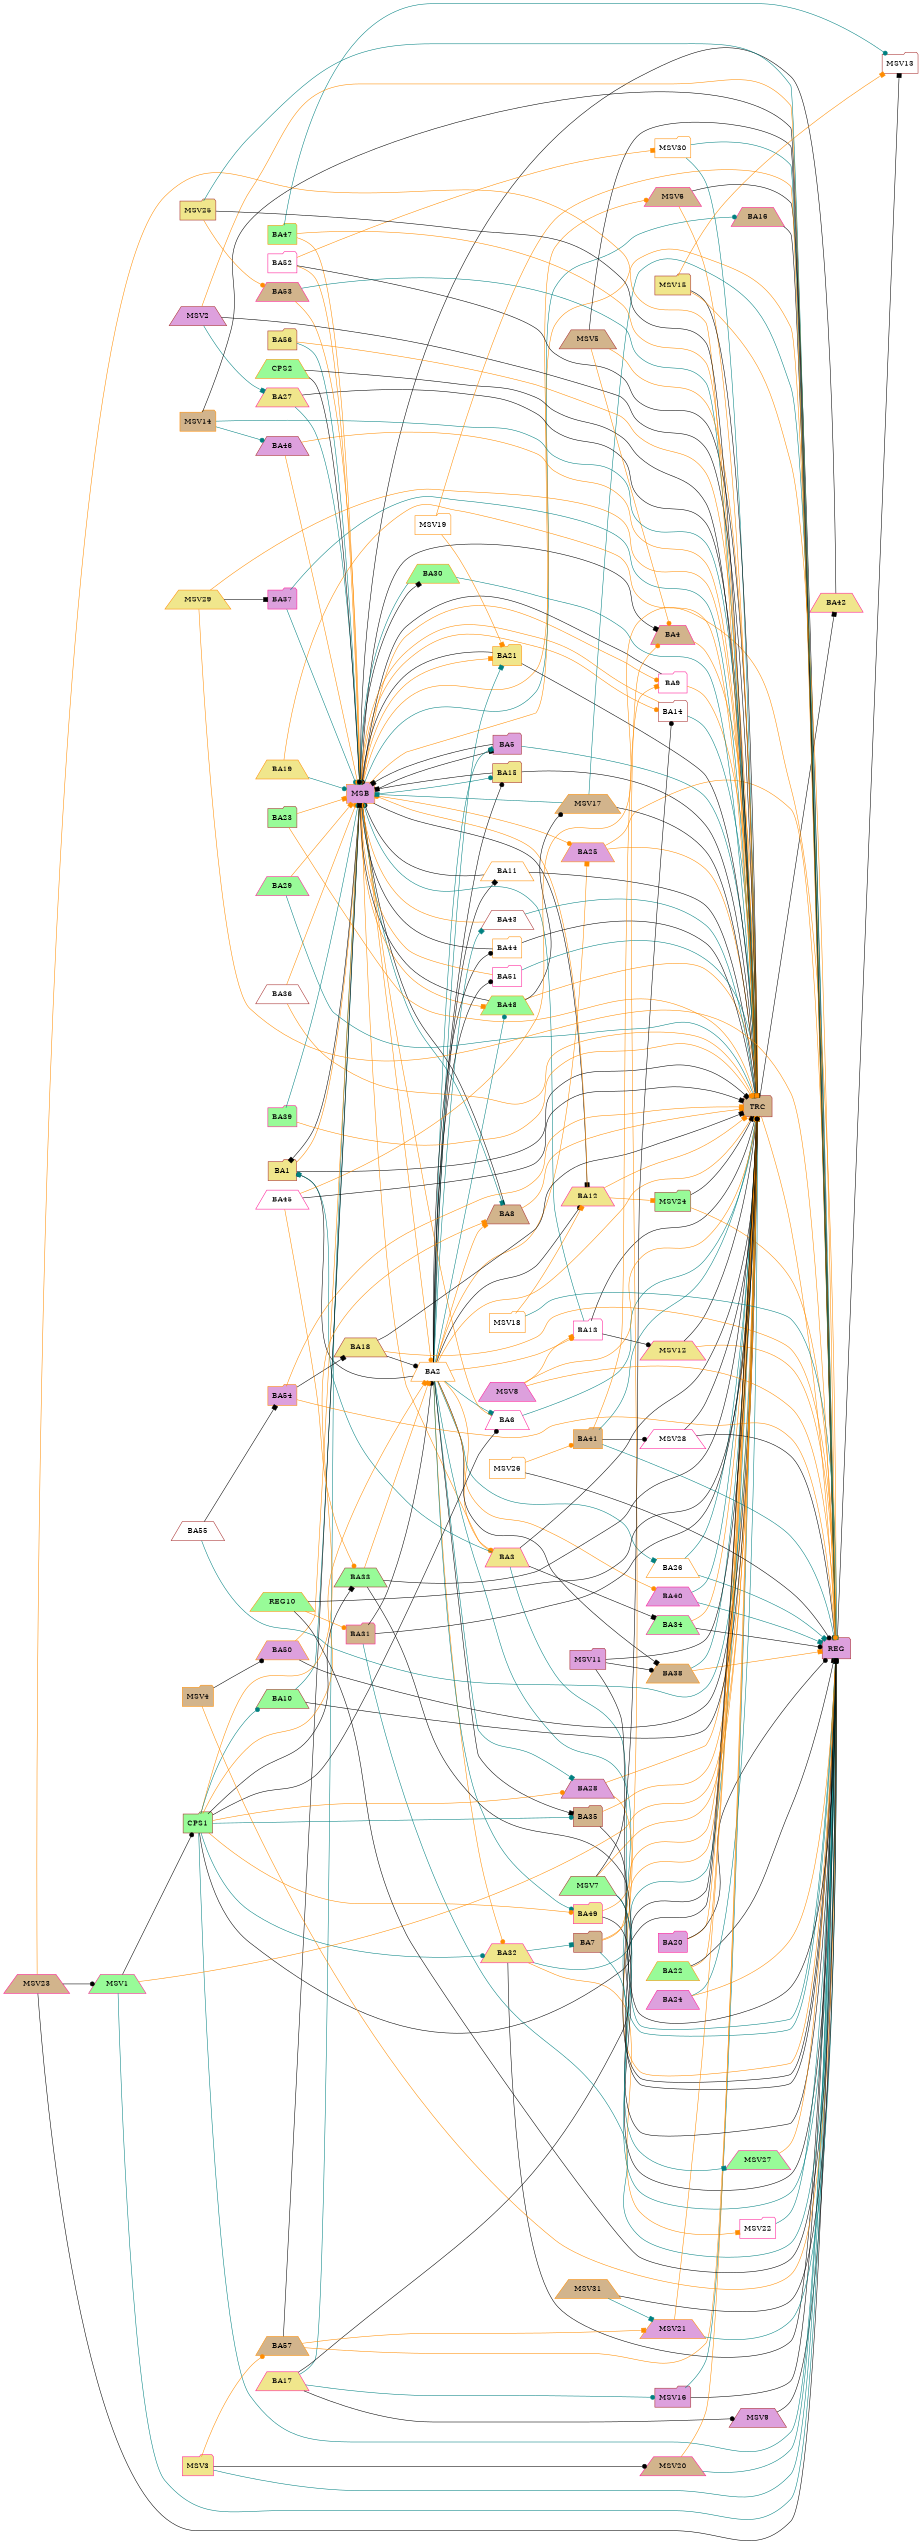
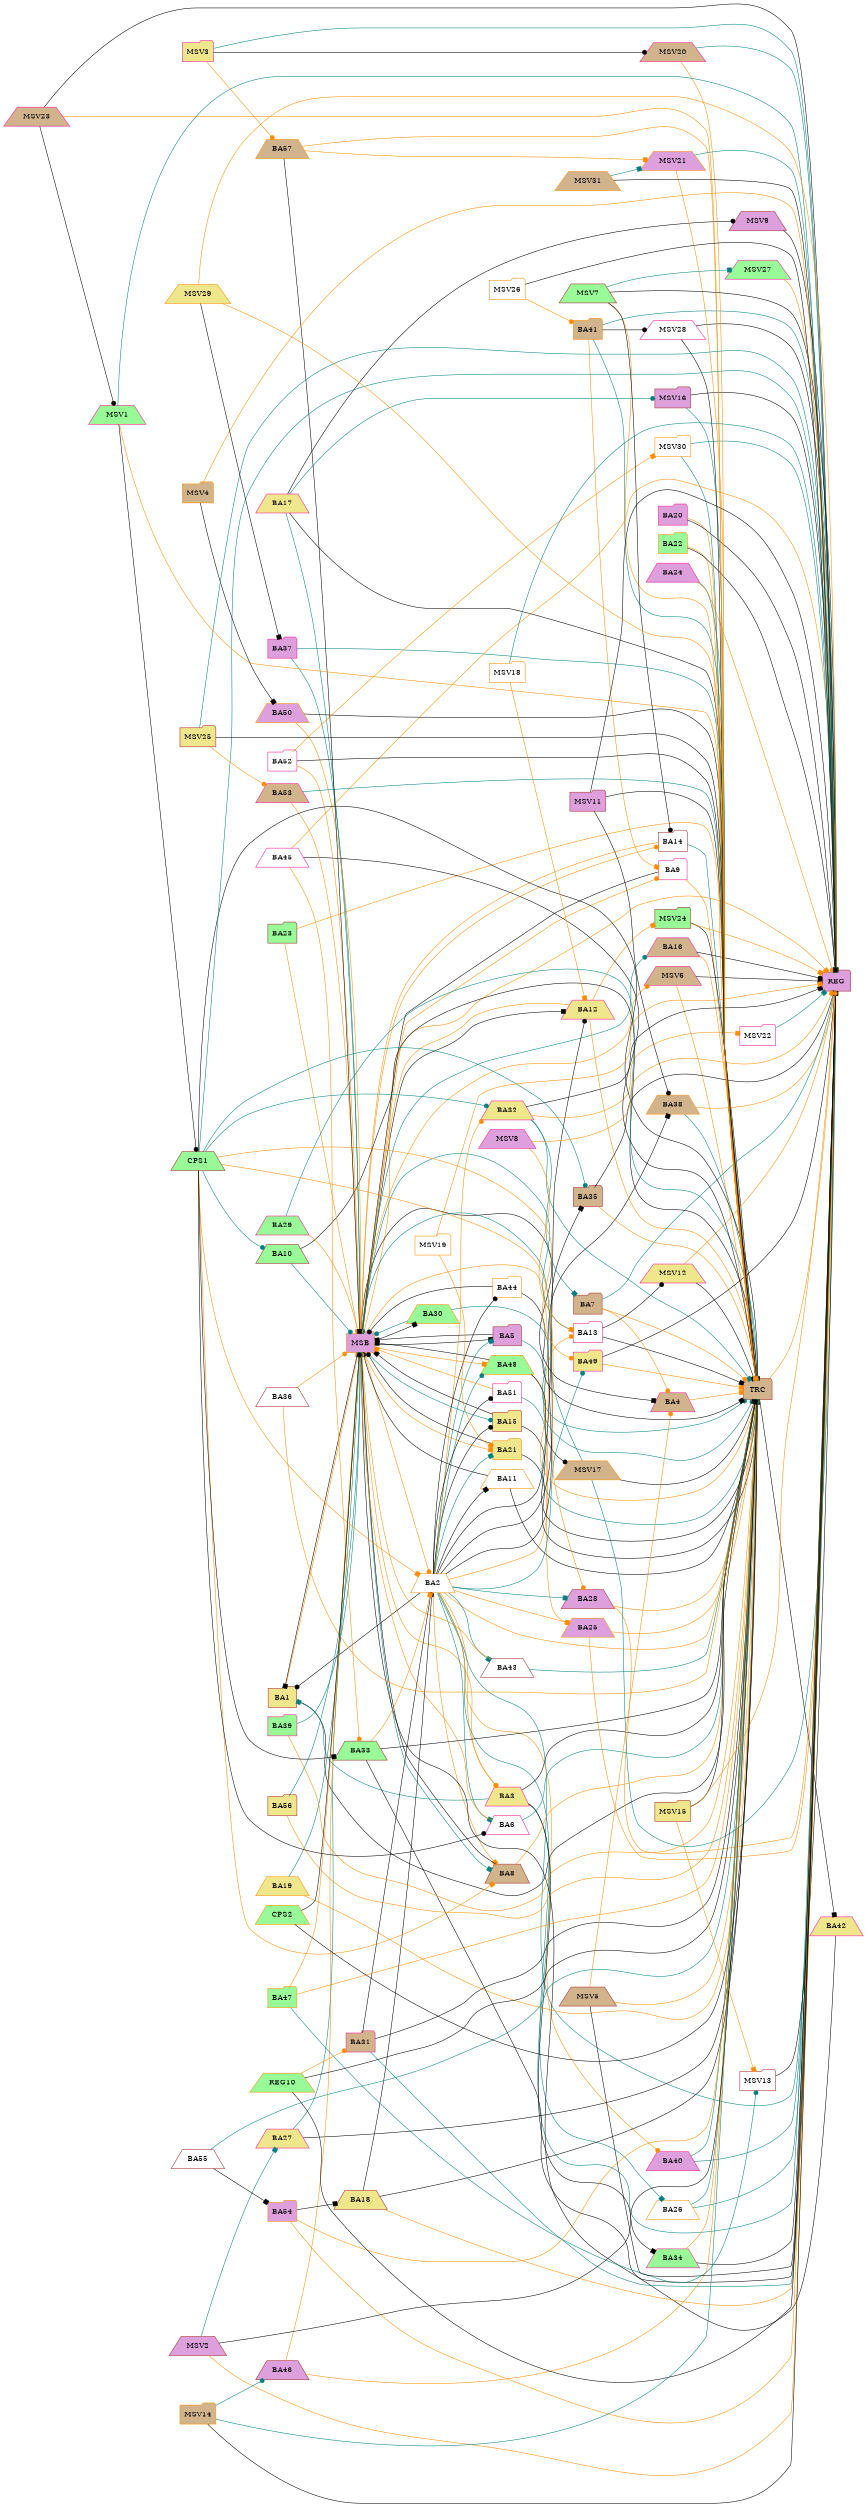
(868, 859) -> (824, 1541)
(649, 1252) -> (735, 1163)
(237, 1675) -> (227, 604)
(198, 1823) -> (198, 1161)
(673, 1971) -> (673, 544)
